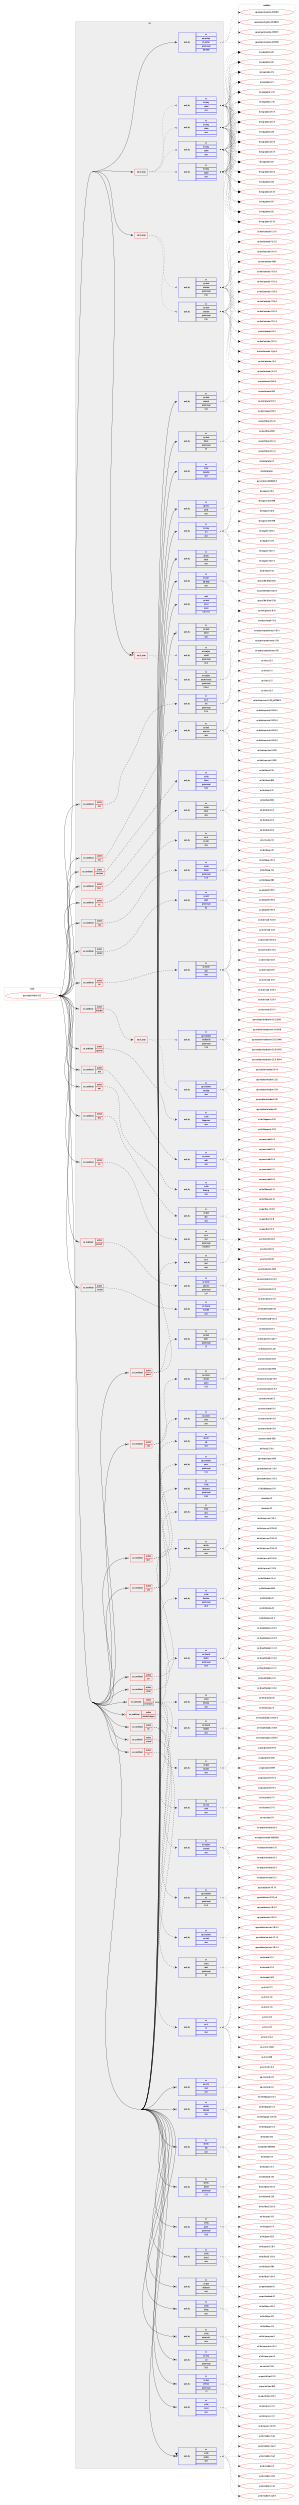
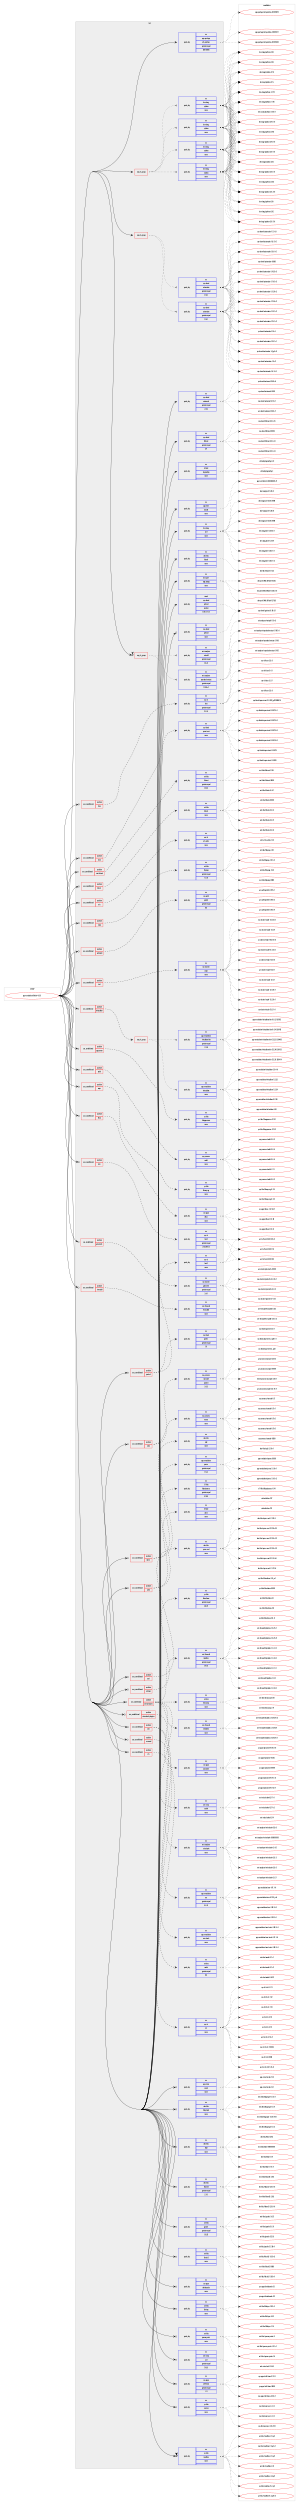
(267, 22) -> none
(267, 112) -> (267, 112)
